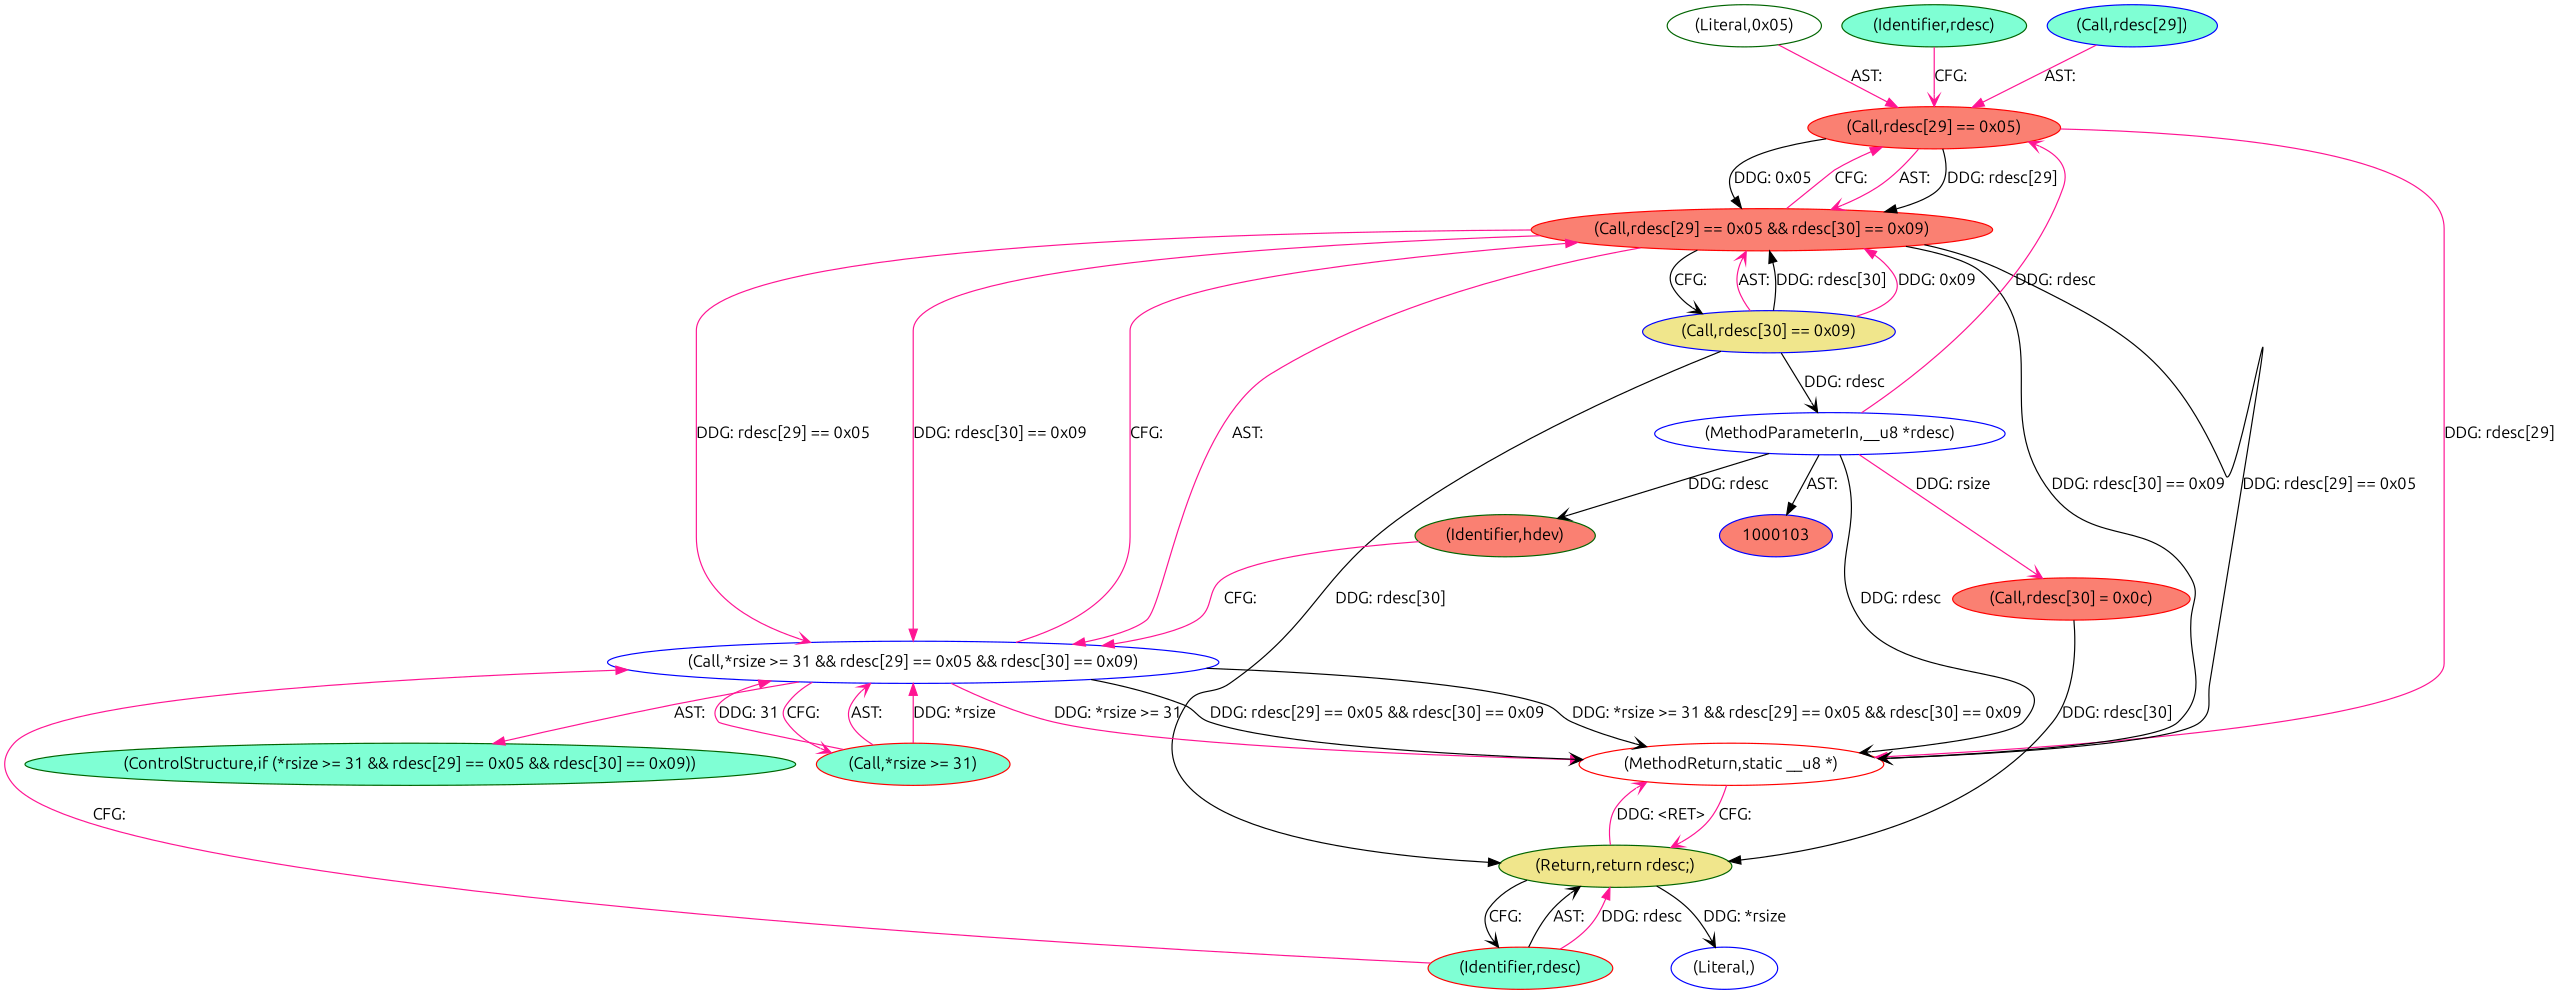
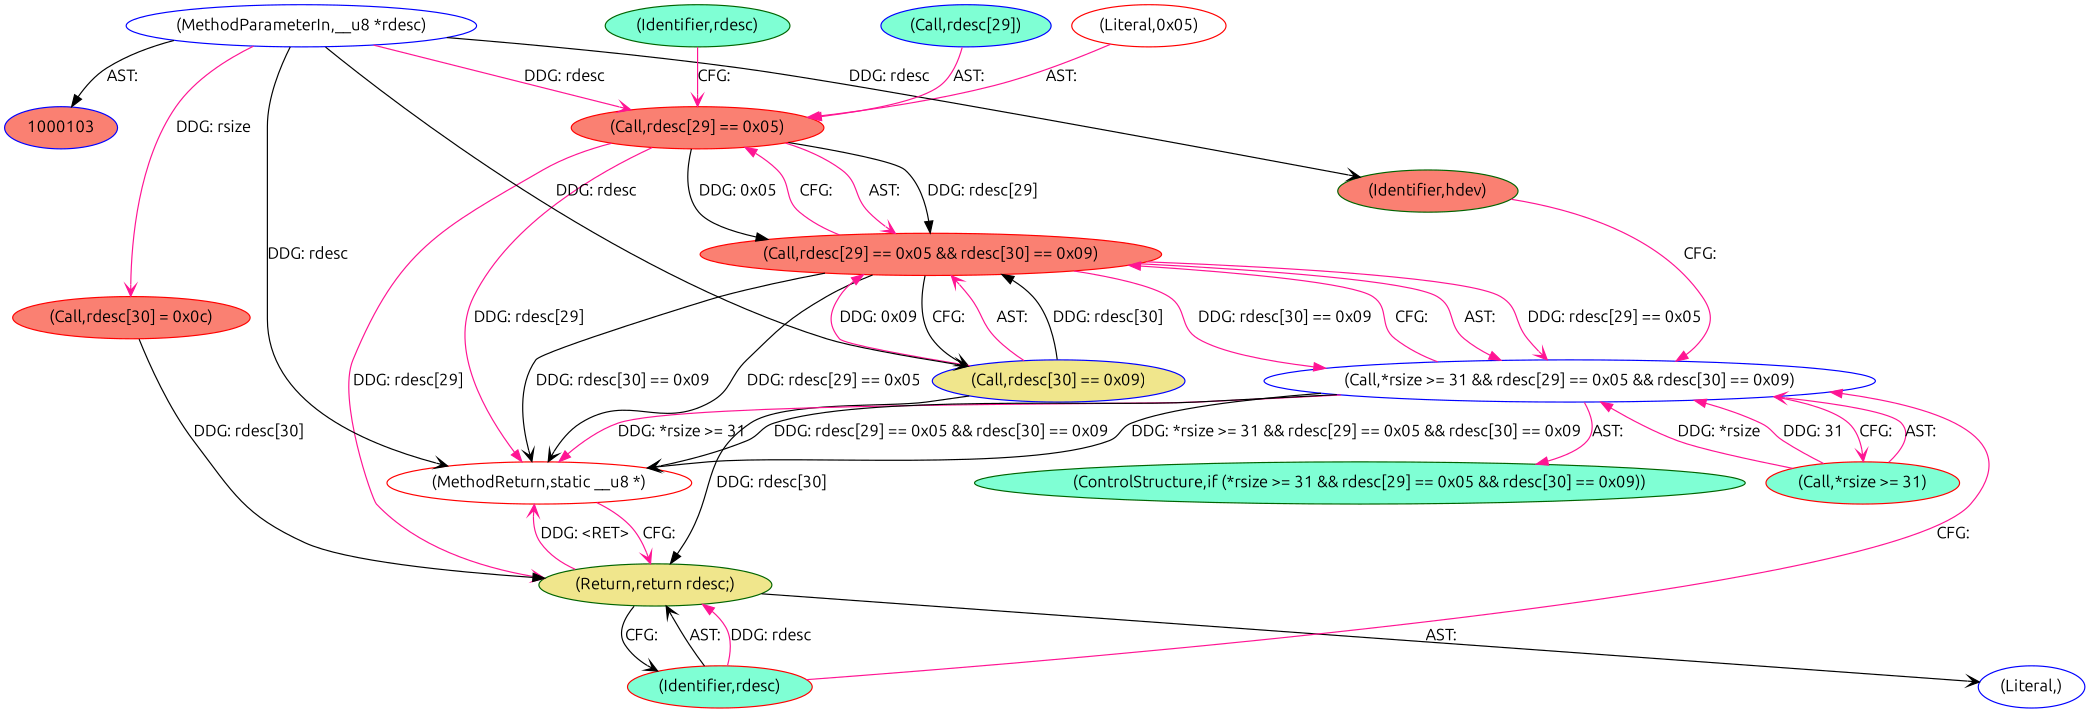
(1744, 26) -> (1149, 26)
none -> (358, 348)
(1796, 378) -> (621, 247)
(1745, 917) -> (1444, 636)
